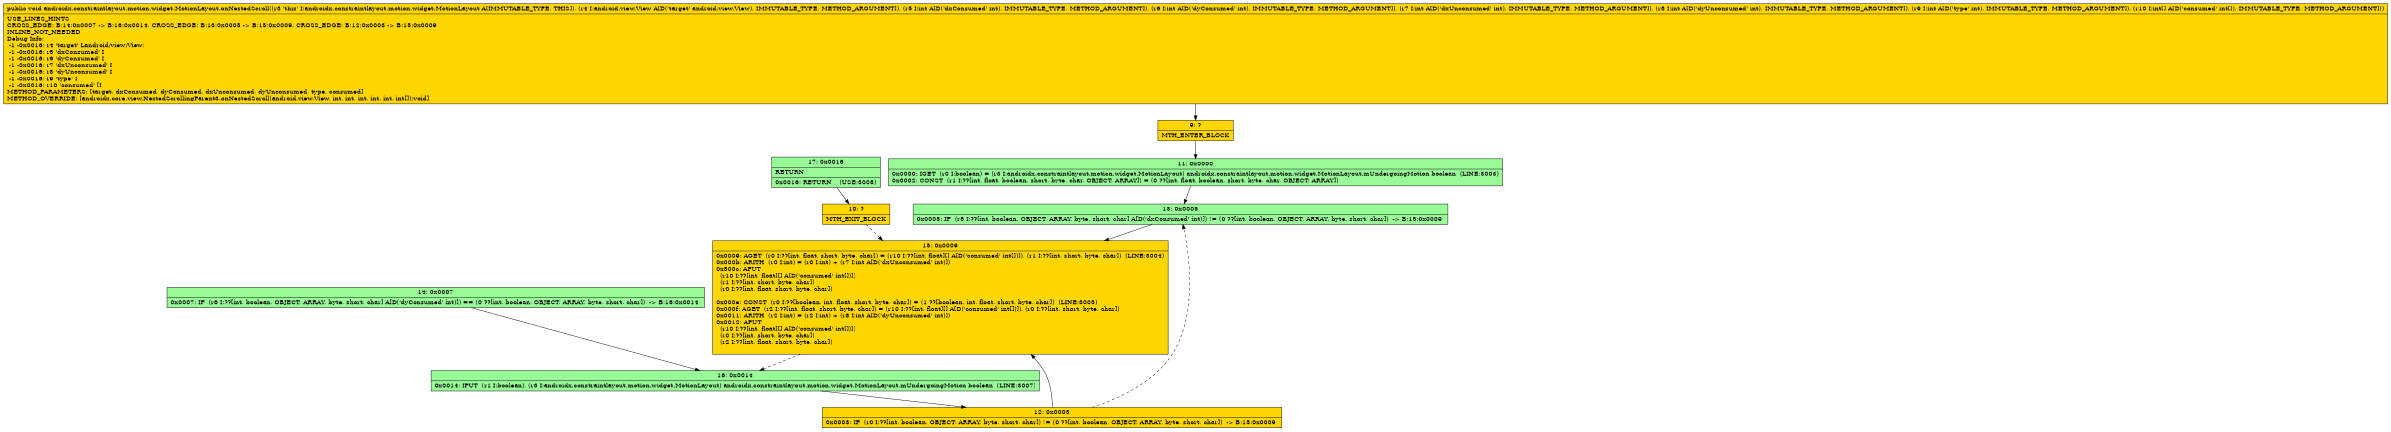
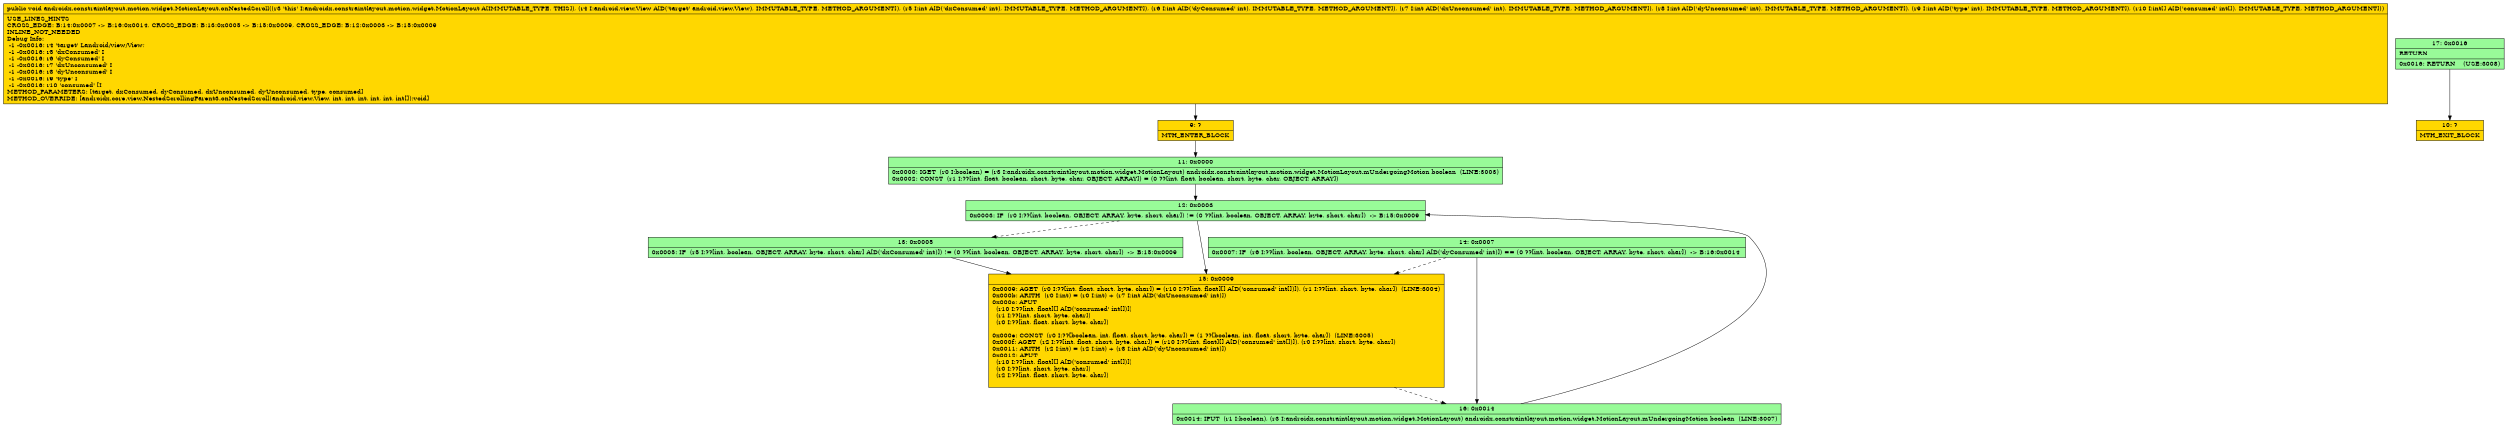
(1188, 193) -> (1196, 190)
(873, 231) -> (1422, 265)
(741, 269) -> (1017, 302)
(1052, 418) -> (1196, 211)
